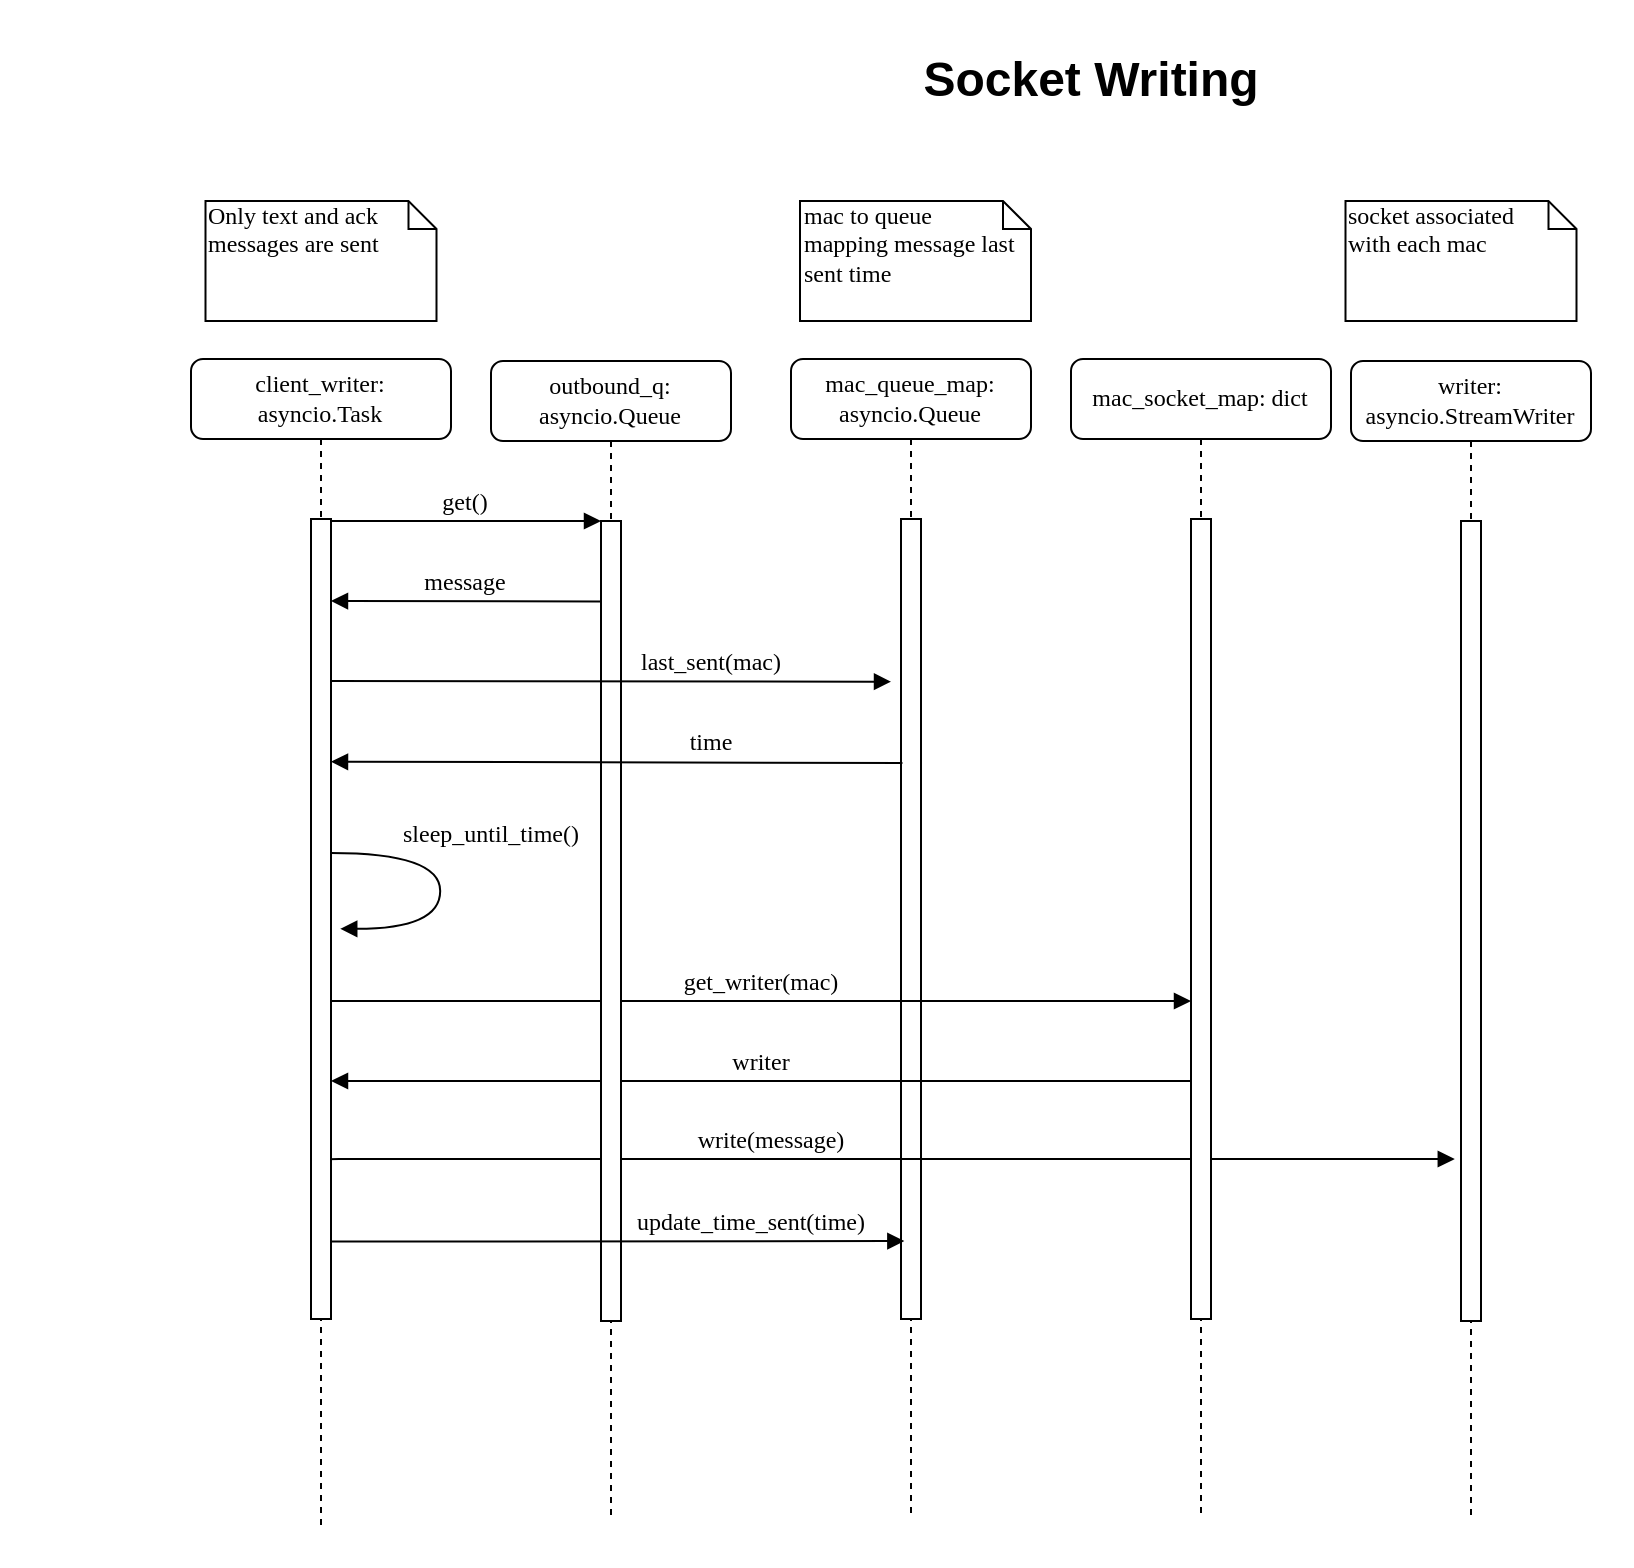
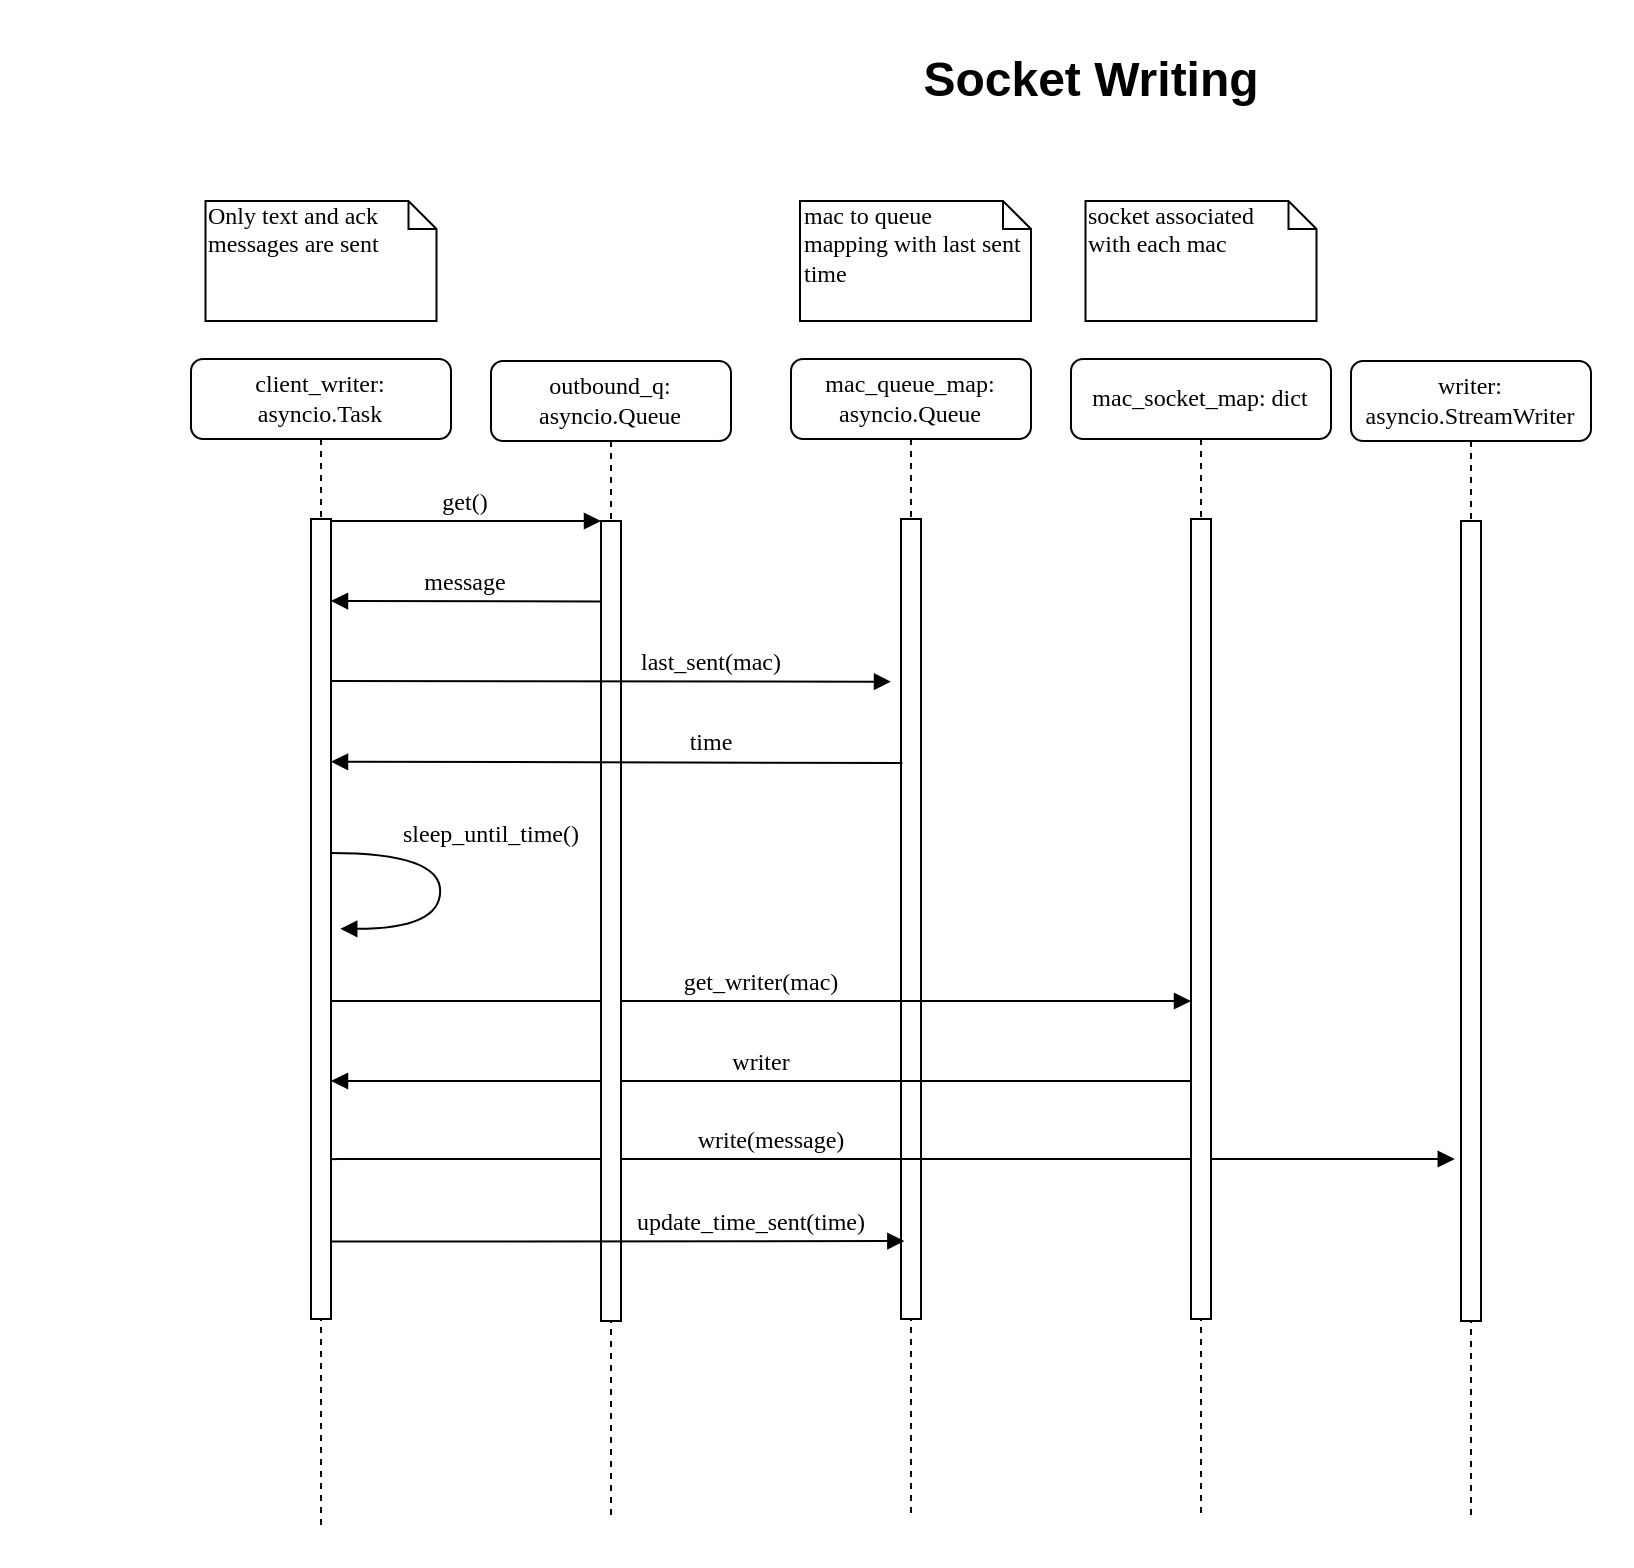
(919, 246) -> (919, 246)
(1461, 261) -> (1201, 261)
